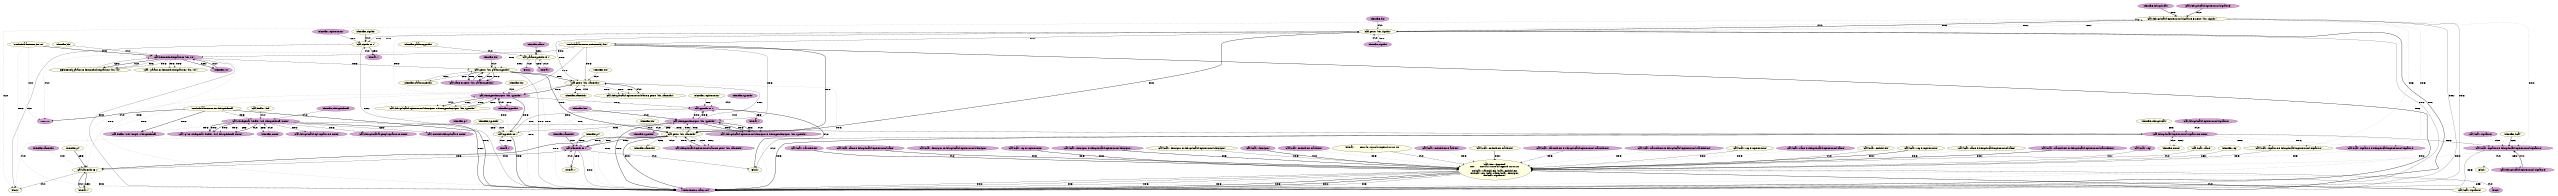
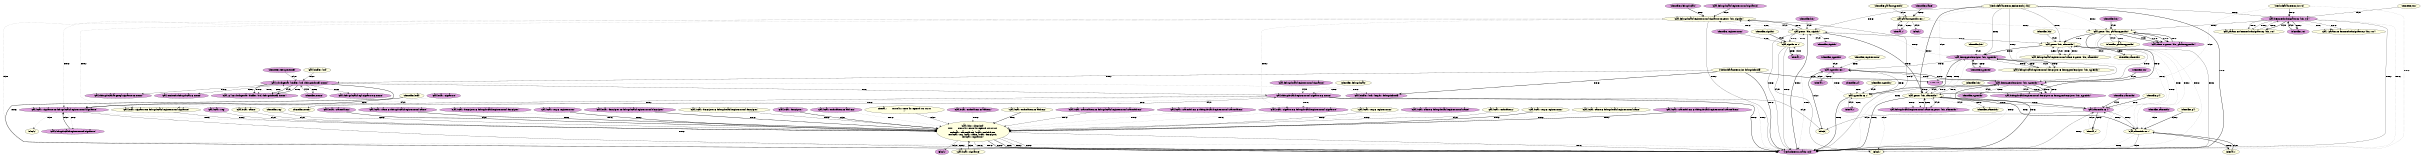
(987, 38) -> (1899, 11)
(90, 70) -> (2249, 32)
(367, 108) -> (1787, 89)
